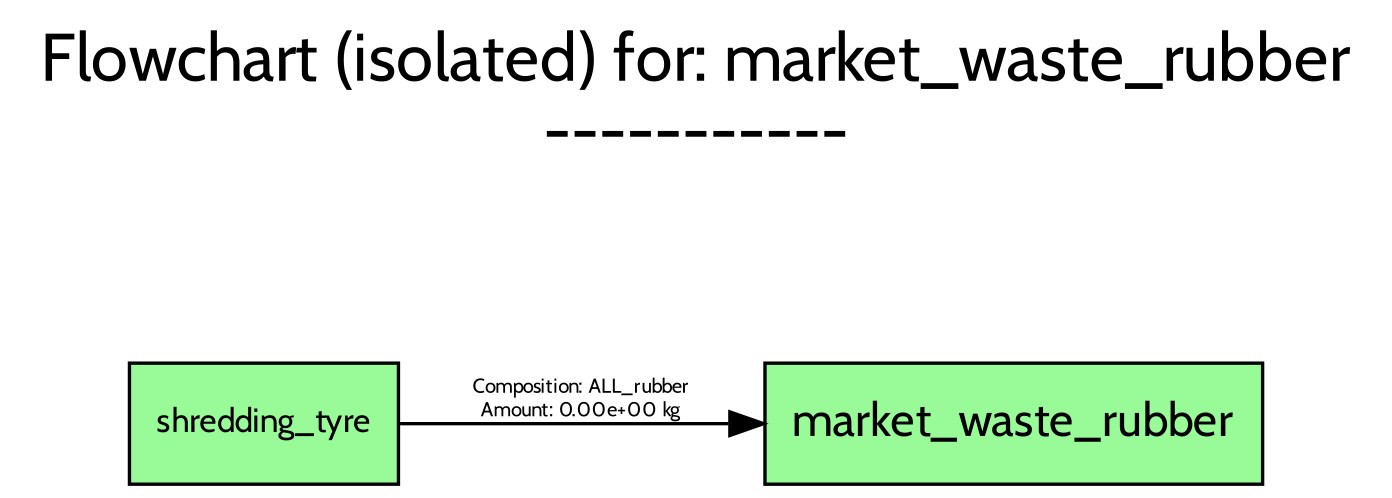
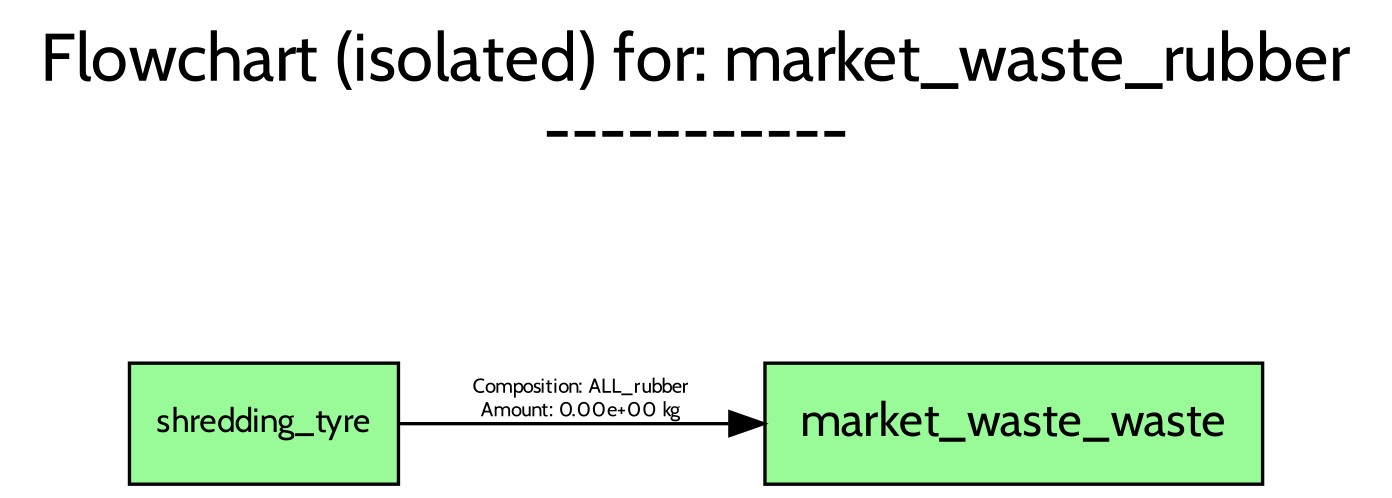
(1014, 424) -> (1014, 424)
